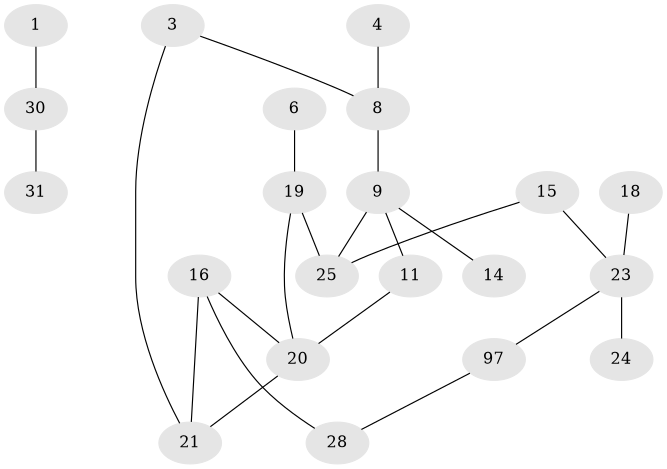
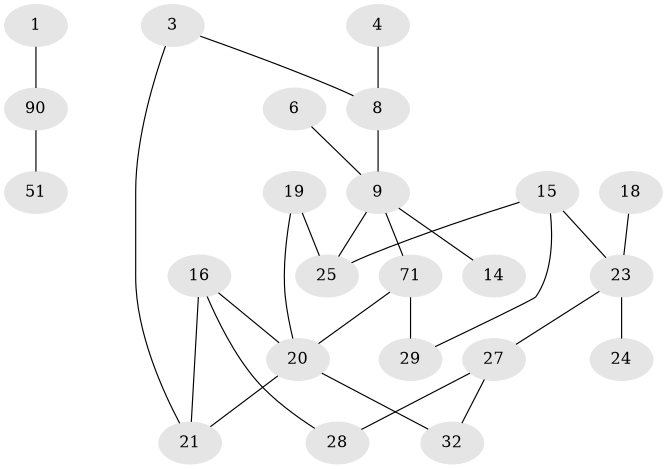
(36, 109) -> (36, 109)
(295, 151) -> (336, 151)
(36, 193) -> (36, 193)
(411, 276) -> (411, 276)
none -> (411, 360)
(494, 360) -> (494, 360)
none -> (452, 443)
